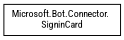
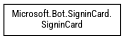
(62, 20) -> (62, 20)
